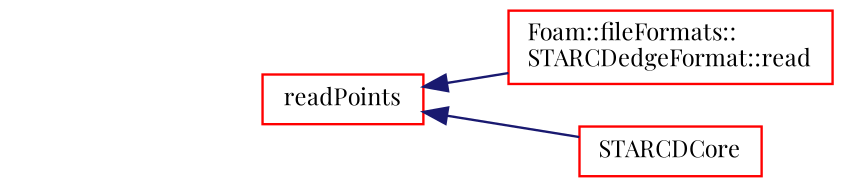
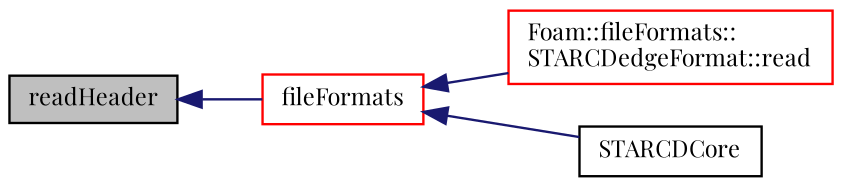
none -> (93, 99)
(343, 99) -> (343, 99)
(671, 151) -> (671, 151)
